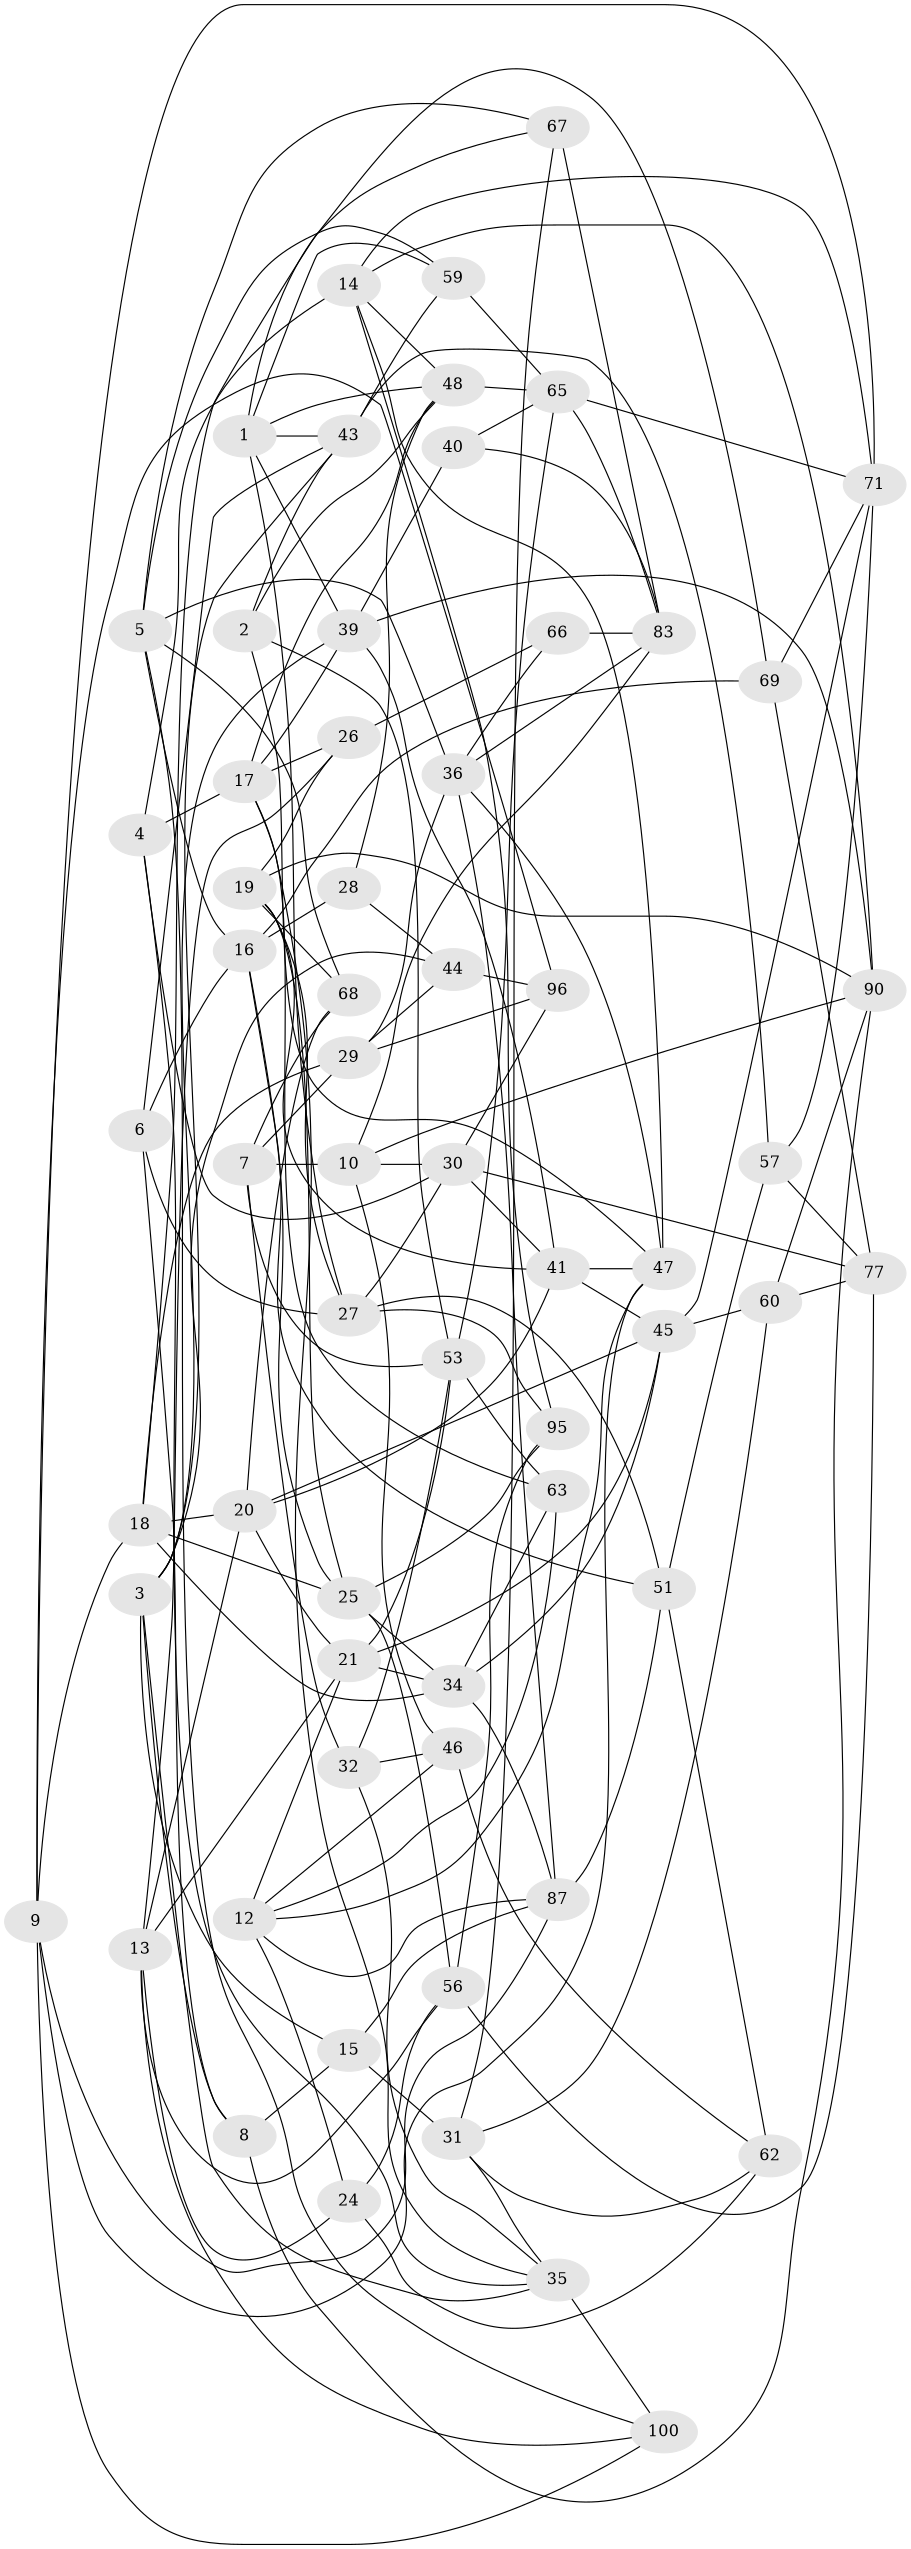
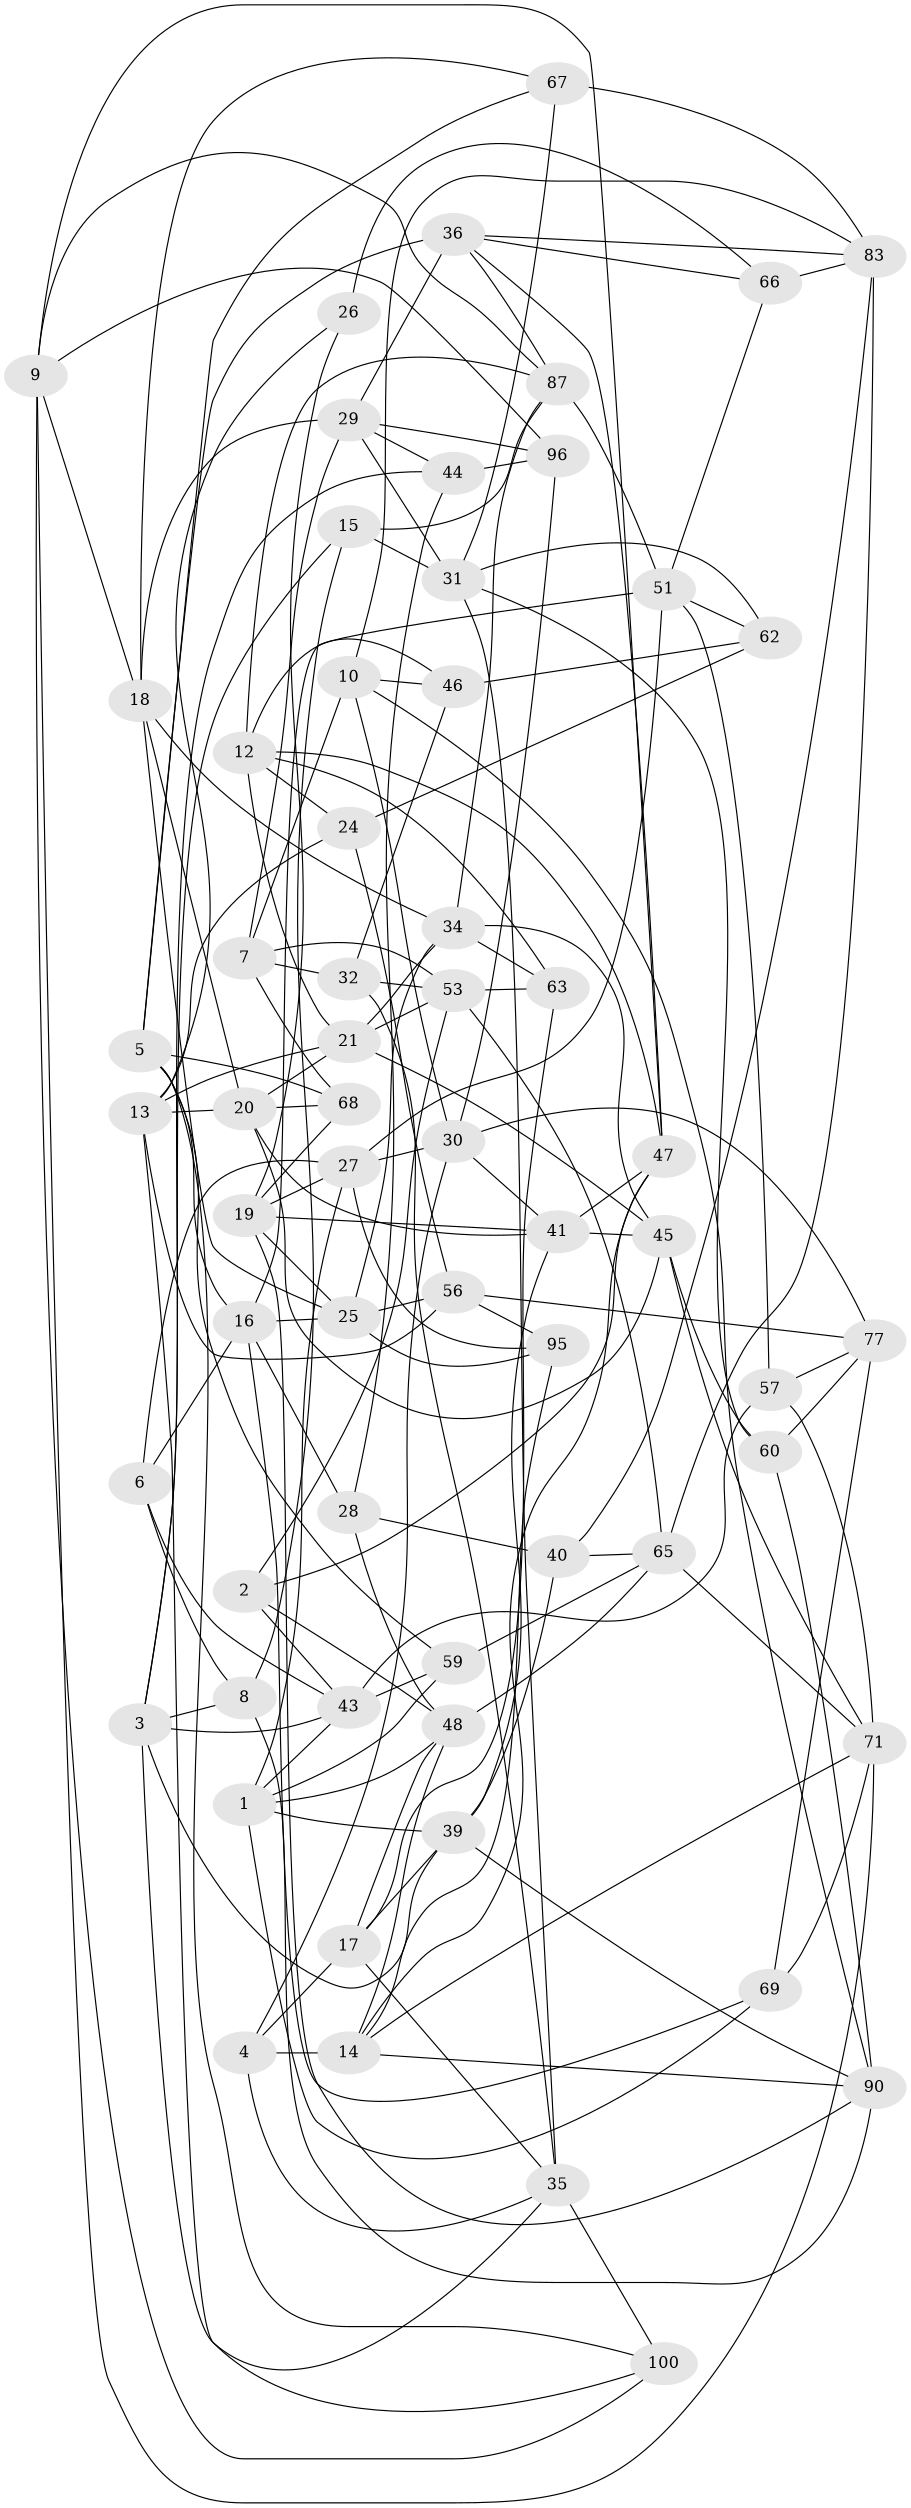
none -> (717, 436)
none -> (401, 500)
(298, 759) -> none
none -> (454, 1535)
